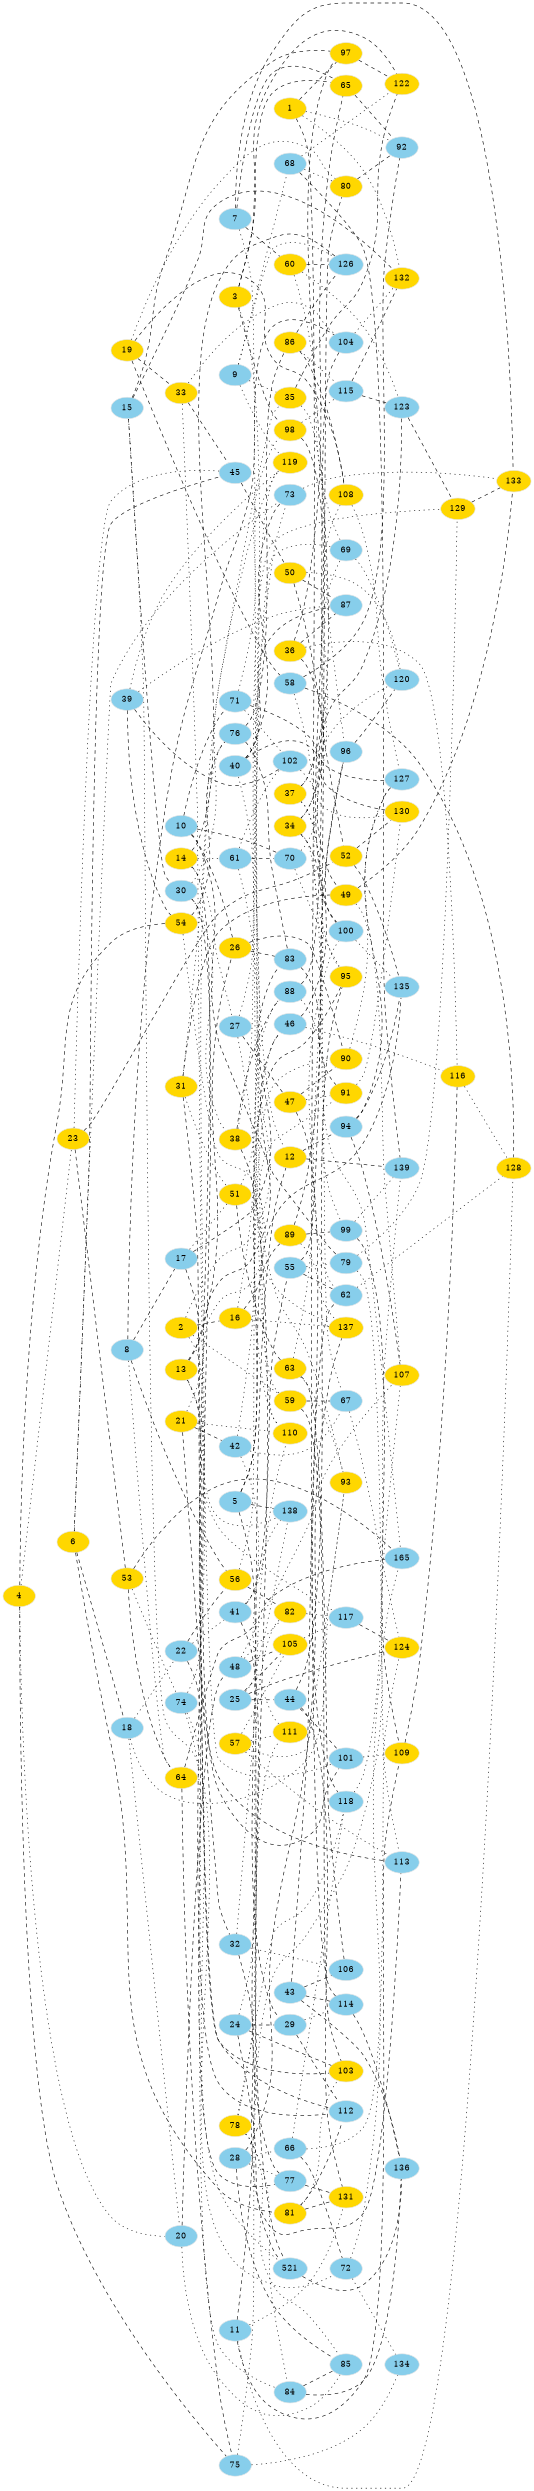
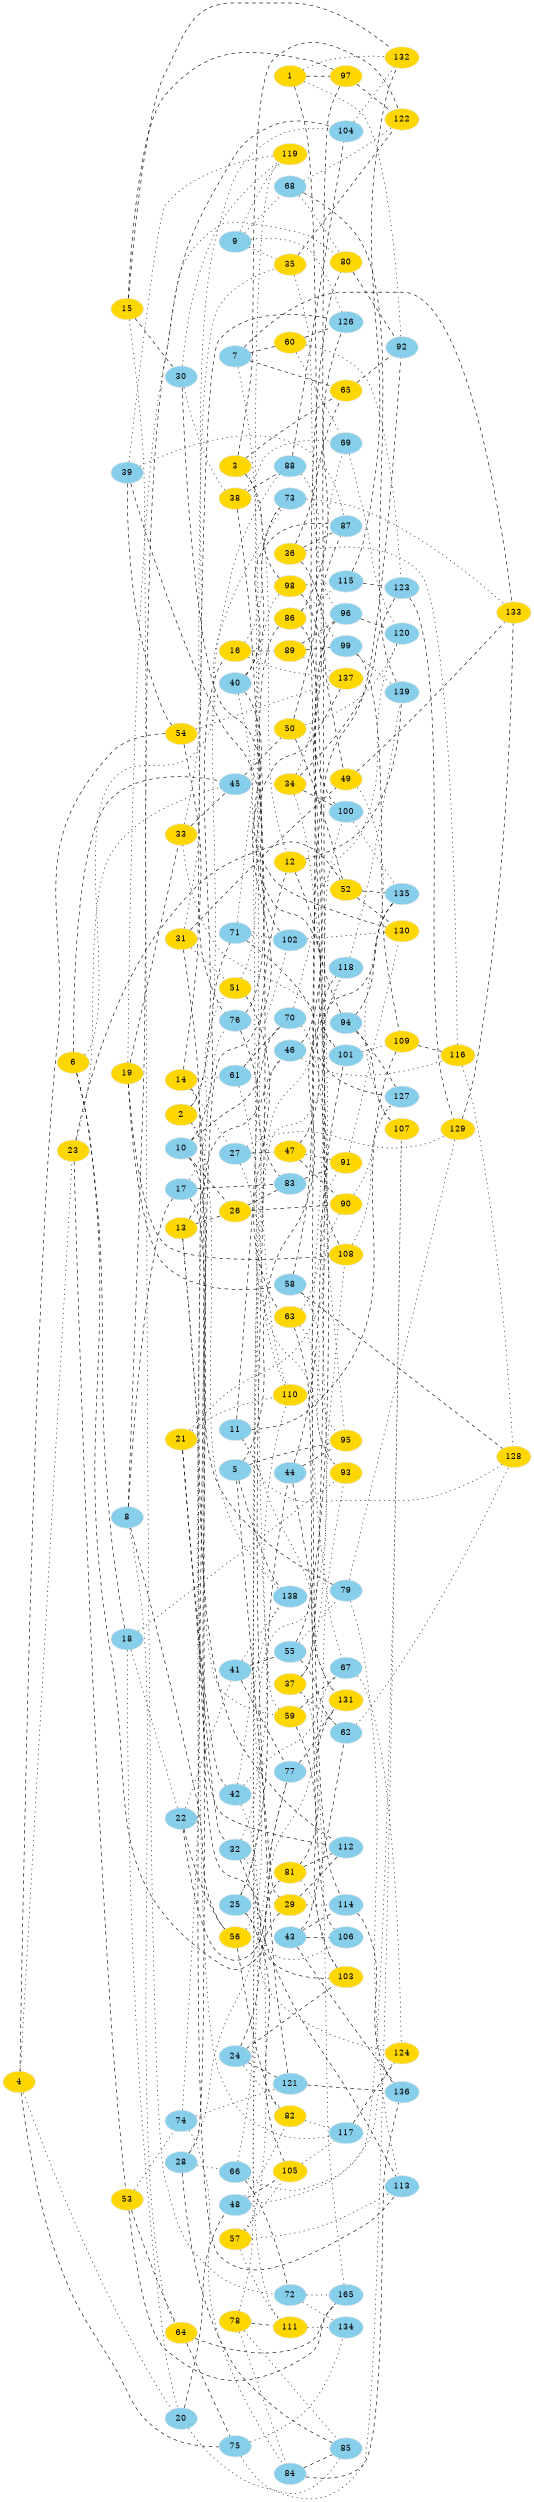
(127, 408) -> (127, 309)
(330, 1666) -> (286, 2009)
(256, 1927) -> (262, 2324)
(290, 2025) -> (290, 1905)
(290, 2269) -> (290, 2084)
none -> (317, 2327)
